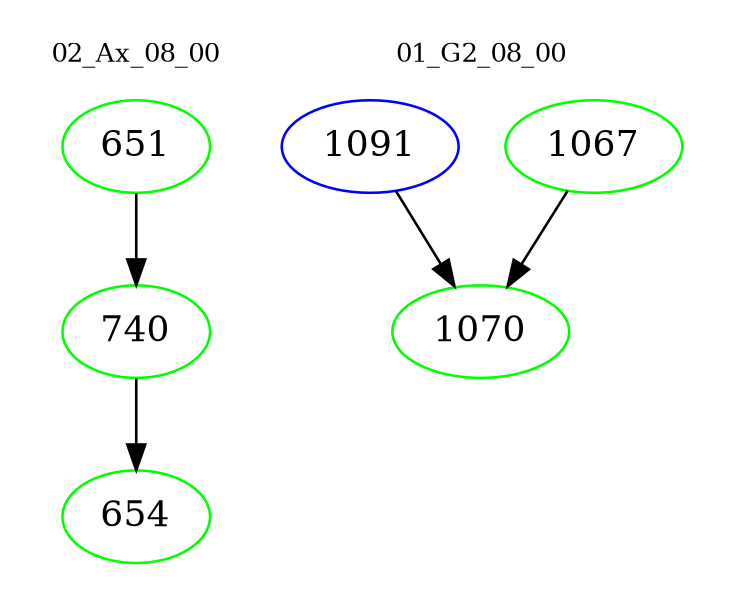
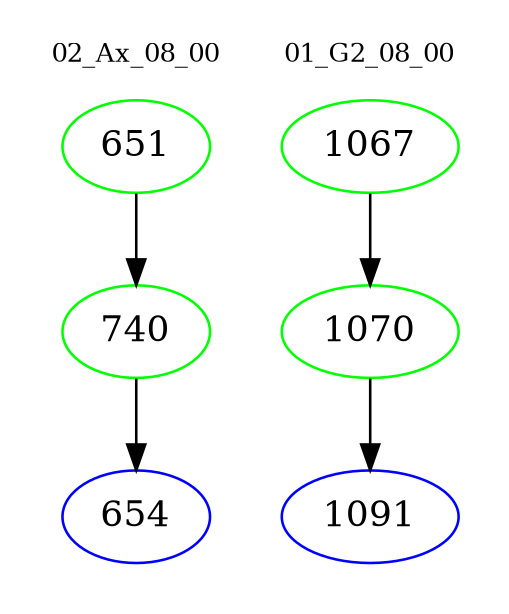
(418, 227) -> (370, 412)
(136, 517) -> (136, 517)
